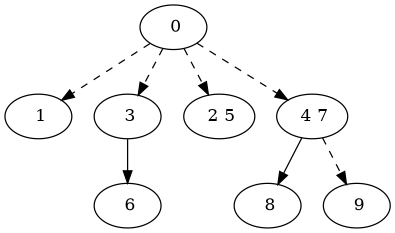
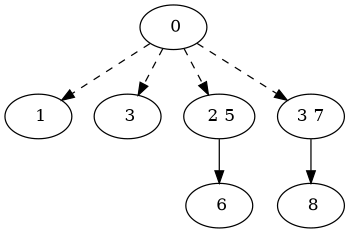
(312, 116) -> (311, 116)
(128, 155) -> (219, 155)
(357, 206) -> none
